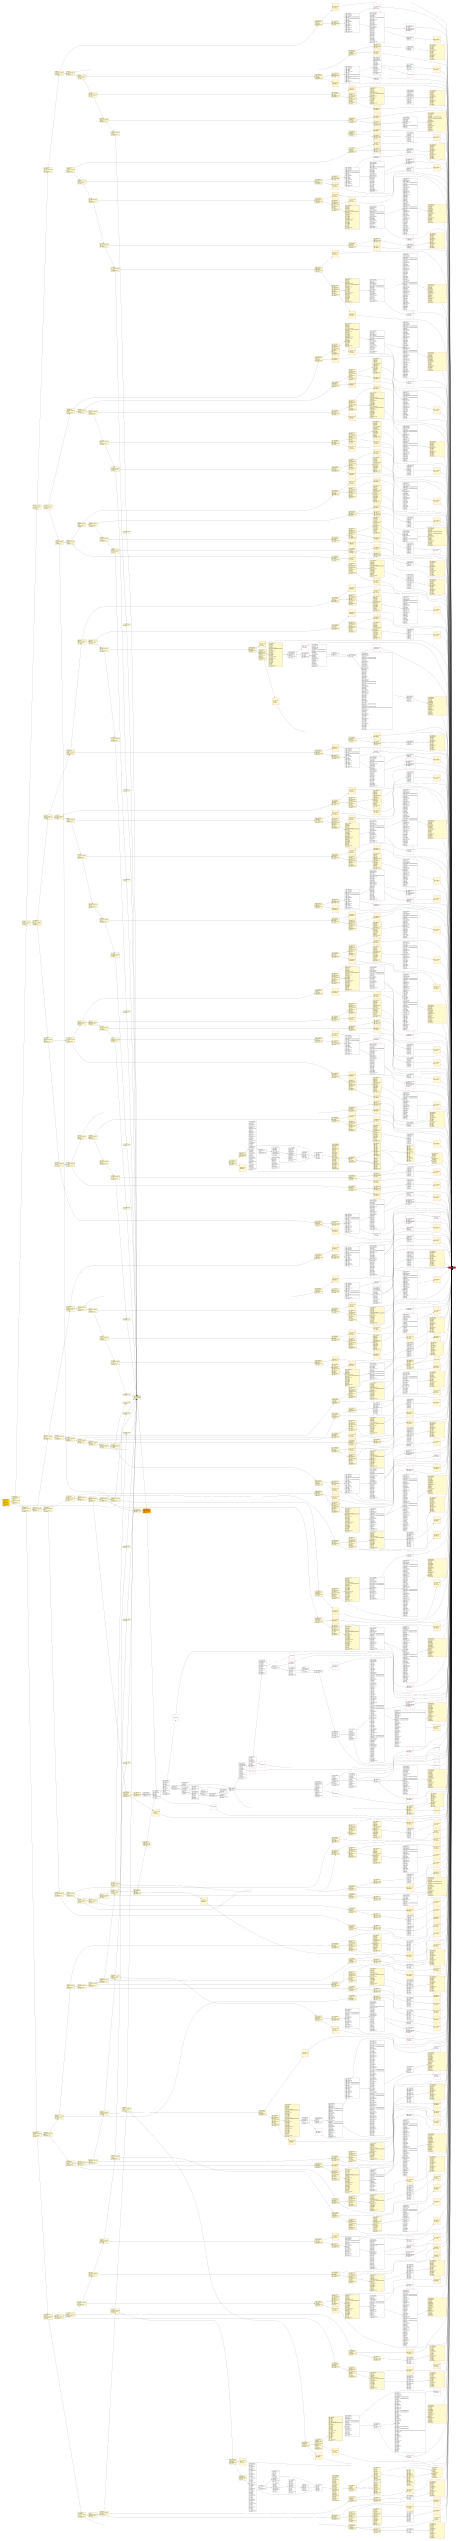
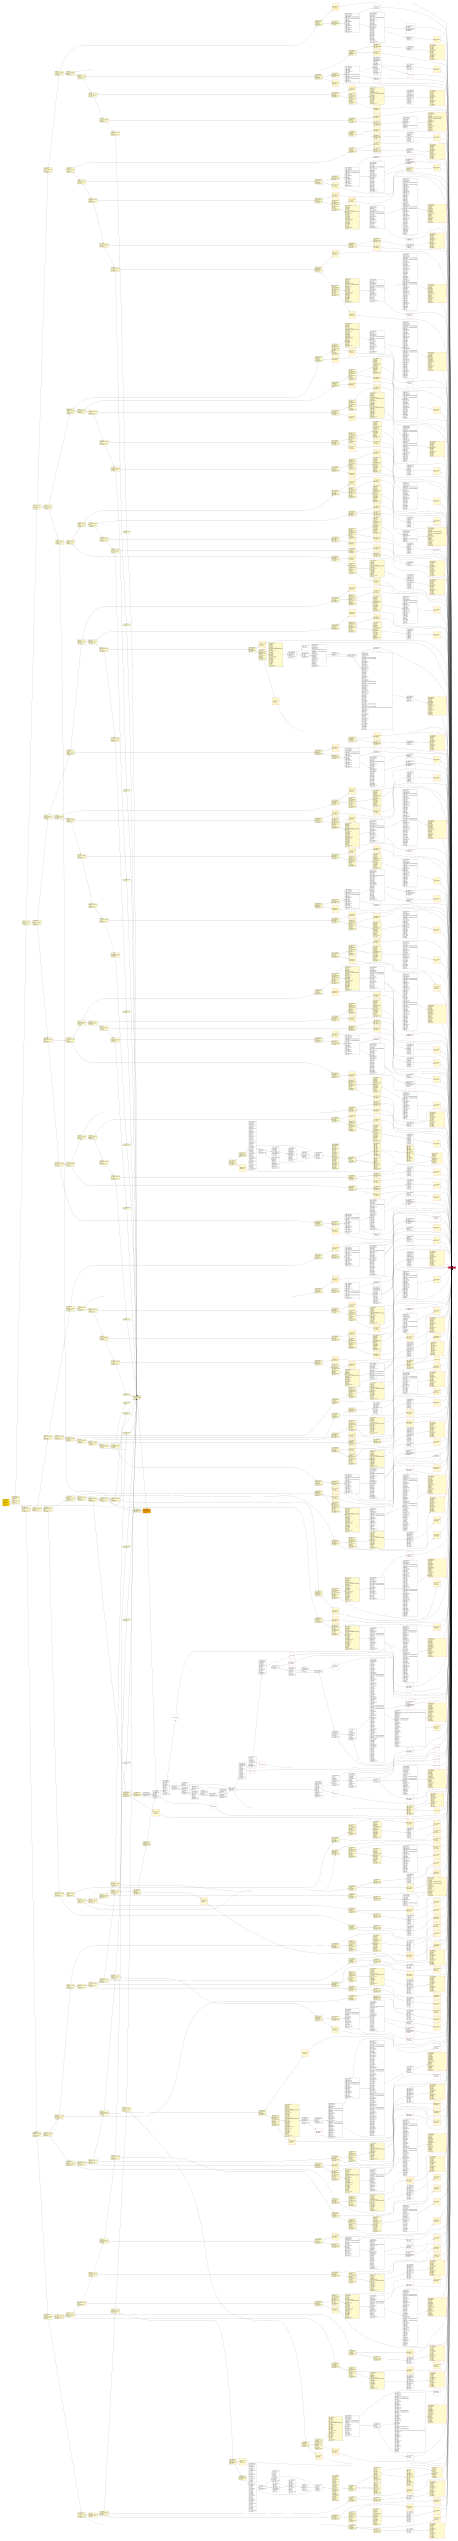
(410, 169) -> (410, 169)
(127, 1763) -> (127, 1763)
